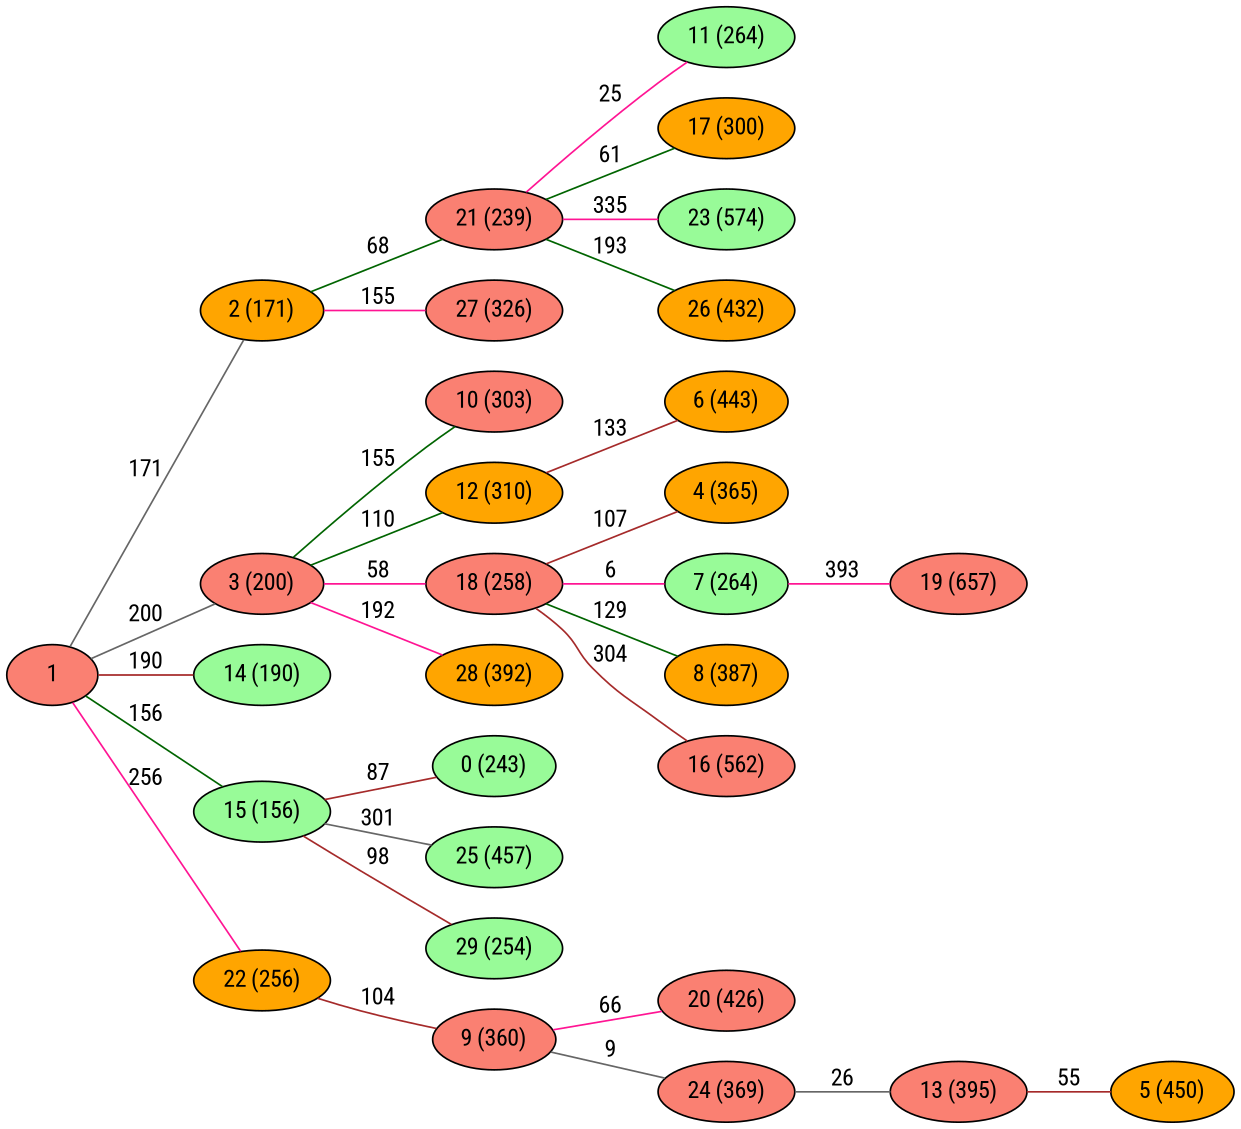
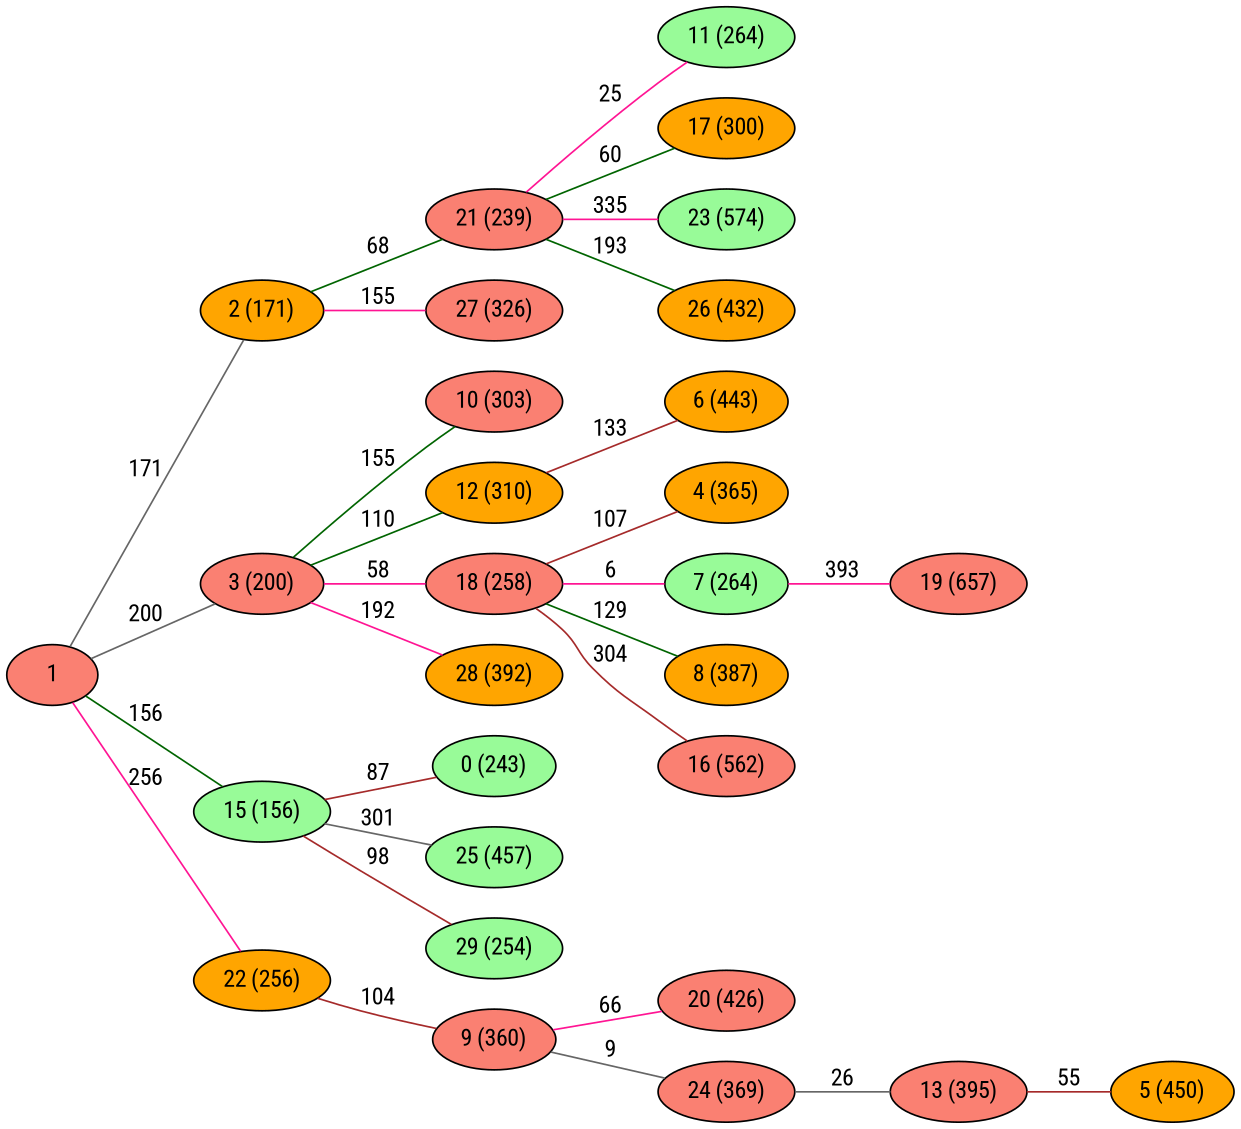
(610, 156) -> (610, 156)
(262, 675) -> none
